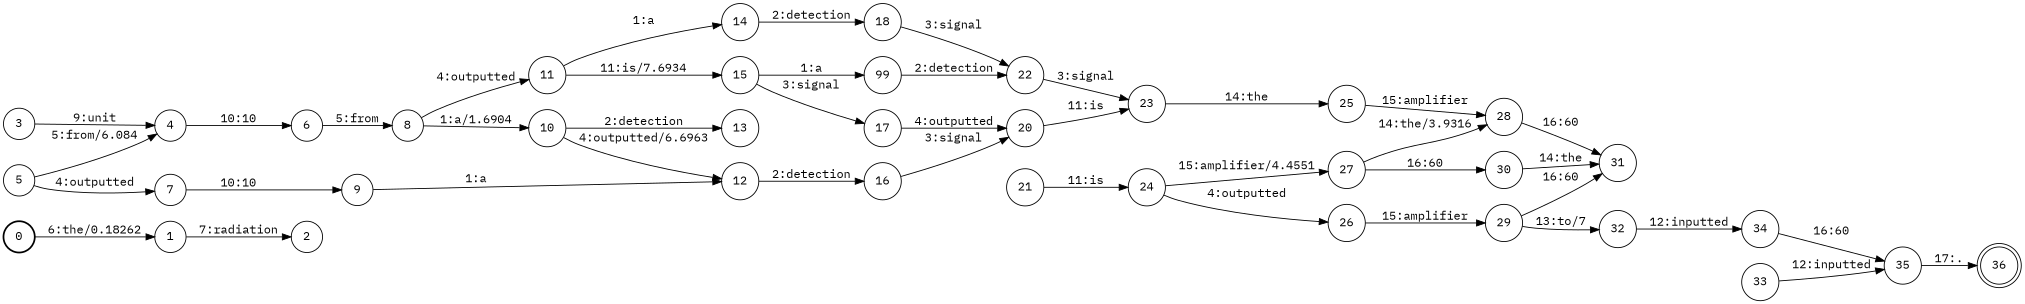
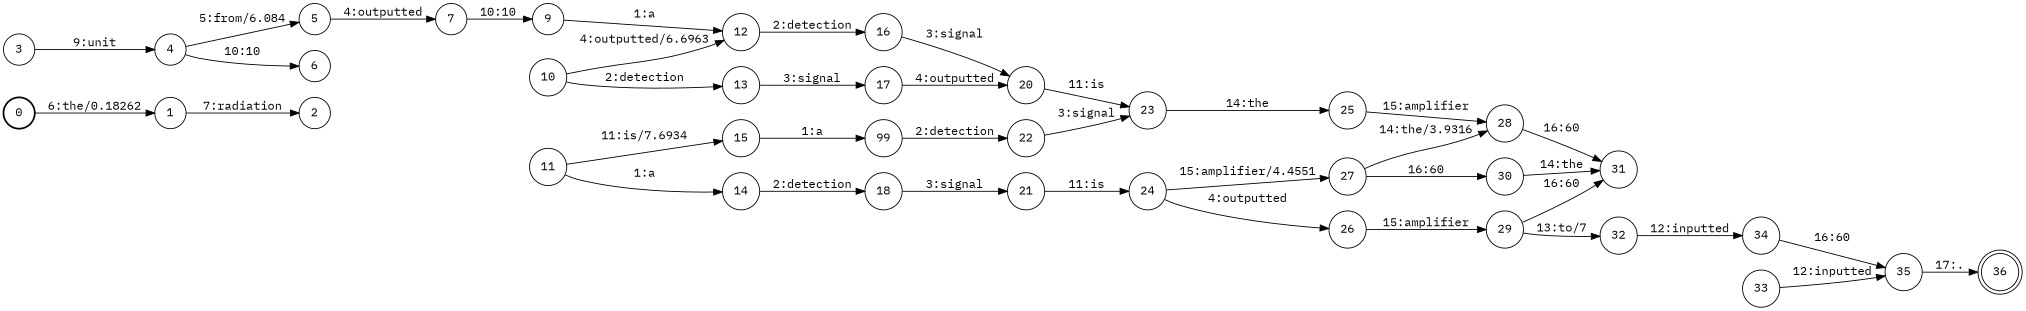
(951, 43) -> (950, 191)
(806, 105) -> (808, 85)
(408, 126) -> none
(93, 160) -> (238, 35)
